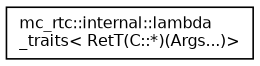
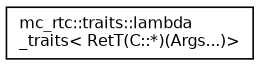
(130, 33) -> (130, 33)
